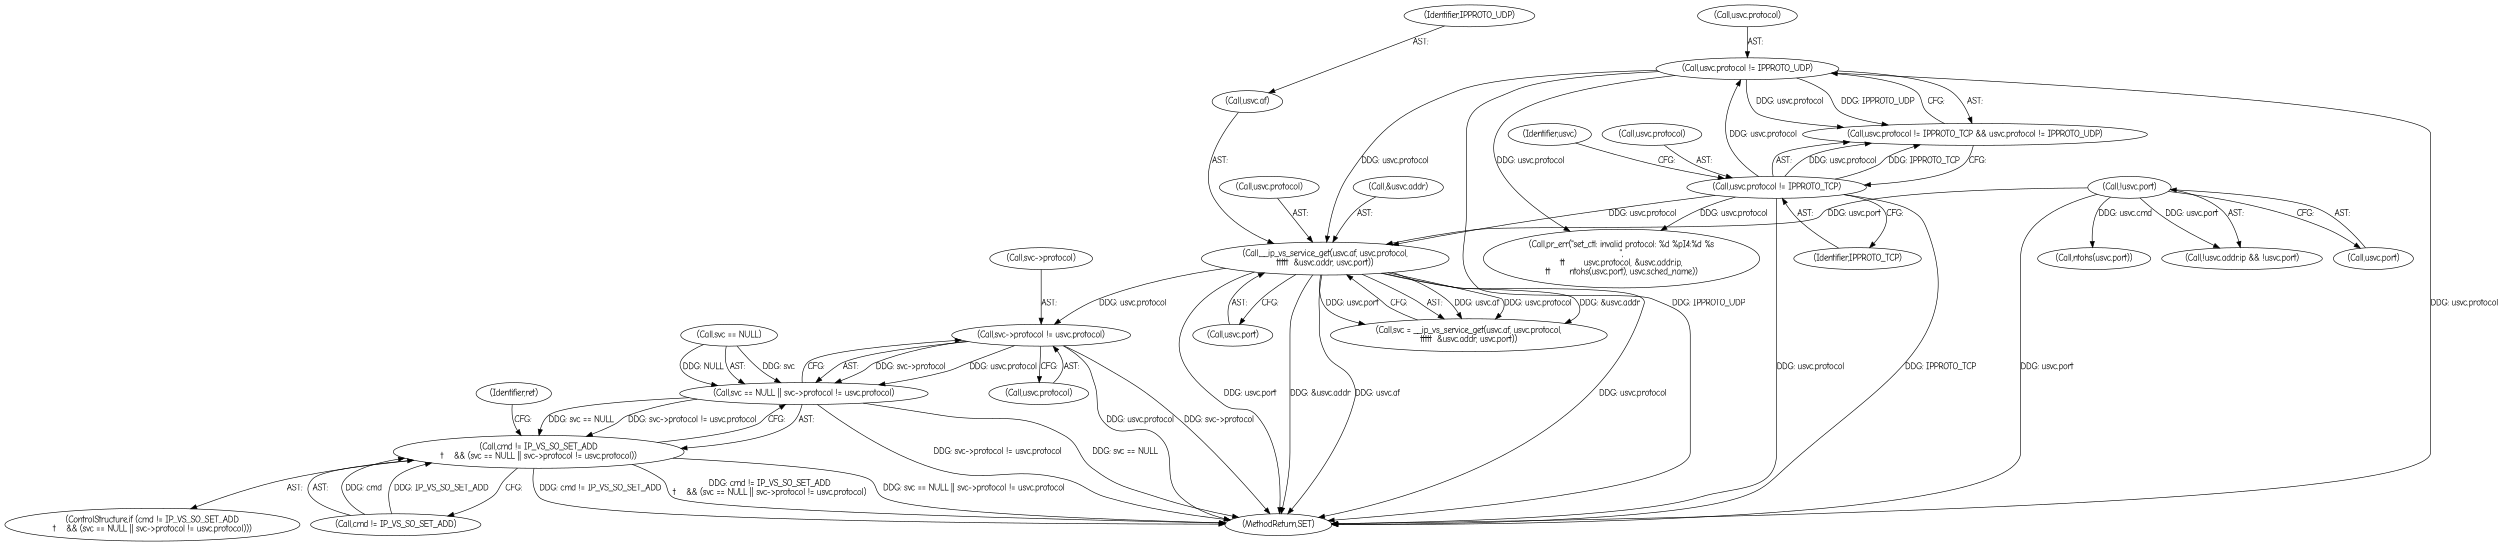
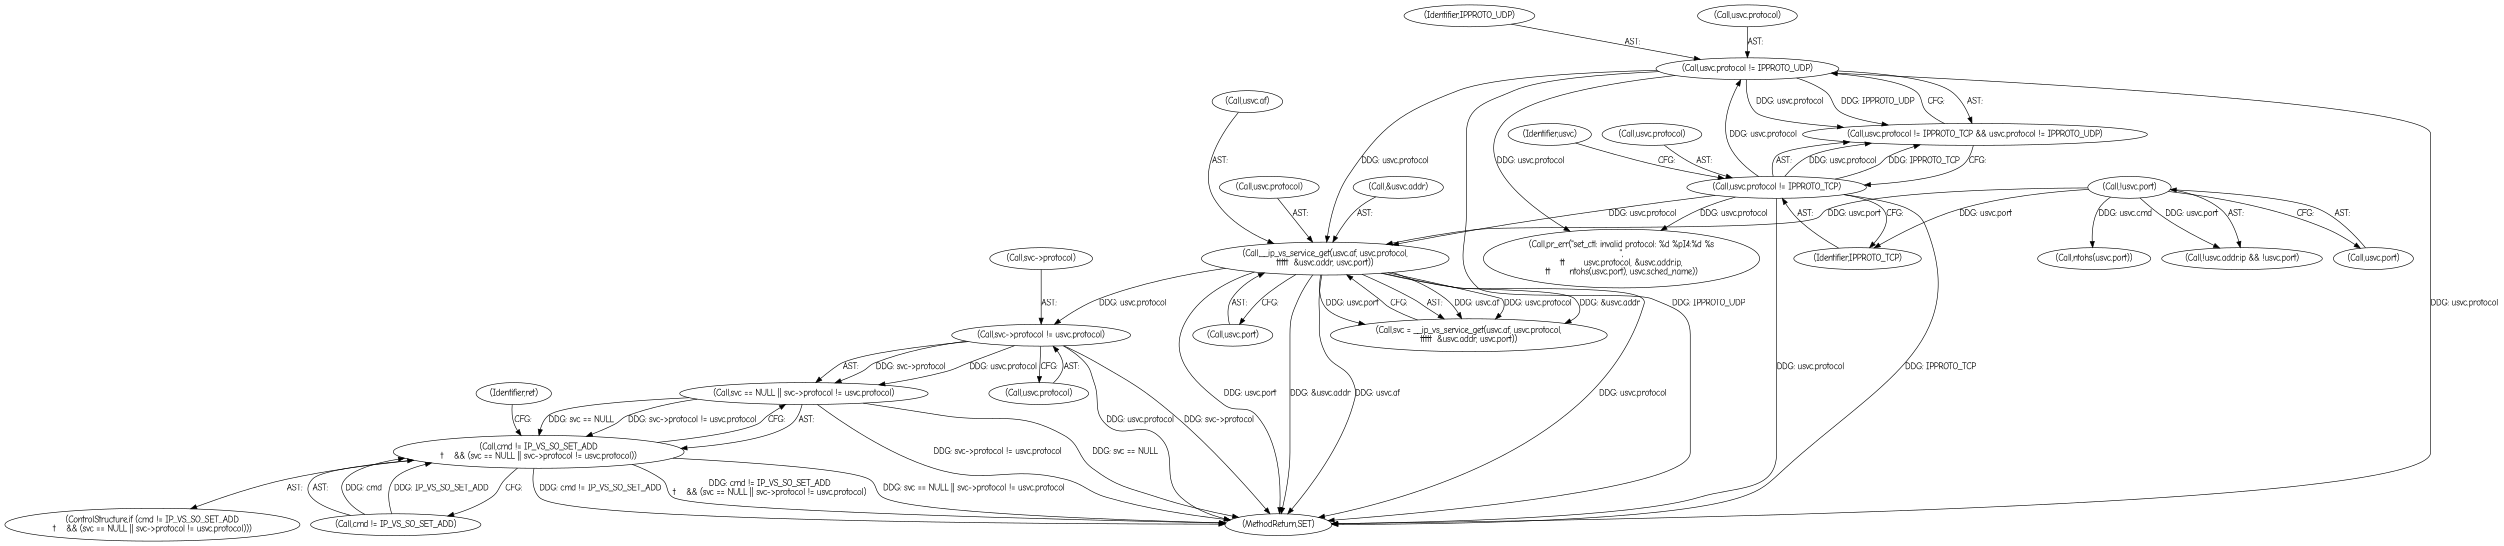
(1360, 58) -> (1603, 41)
(729, 335) -> none
(870, 348) -> none
(1836, 507) -> (1980, 204)
